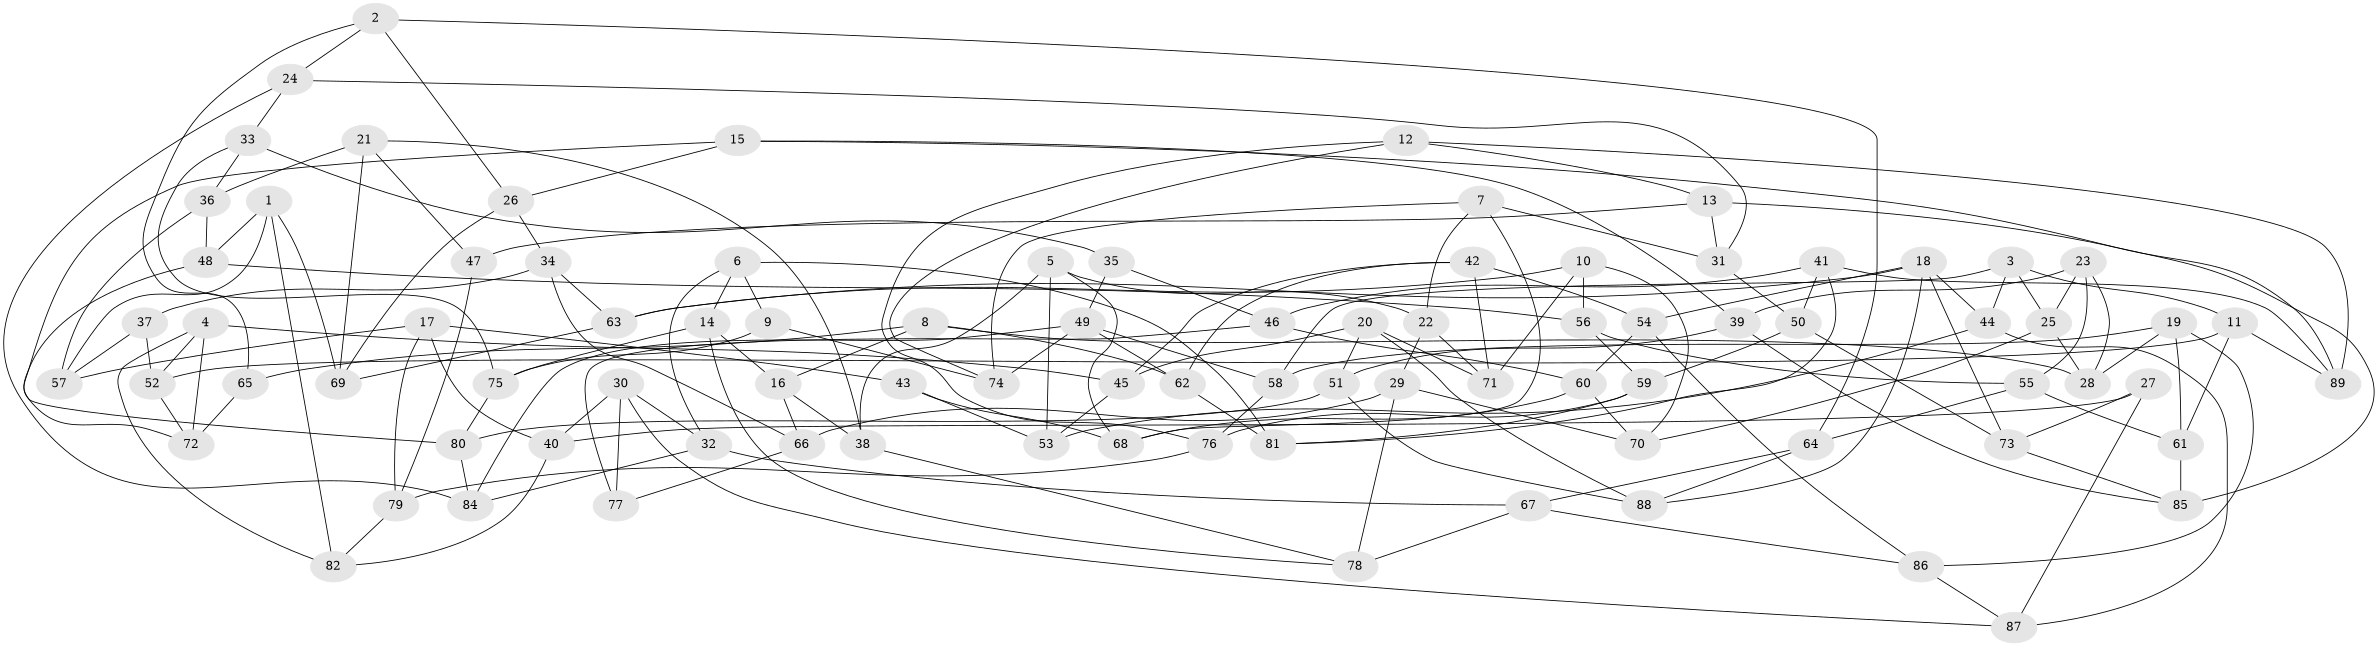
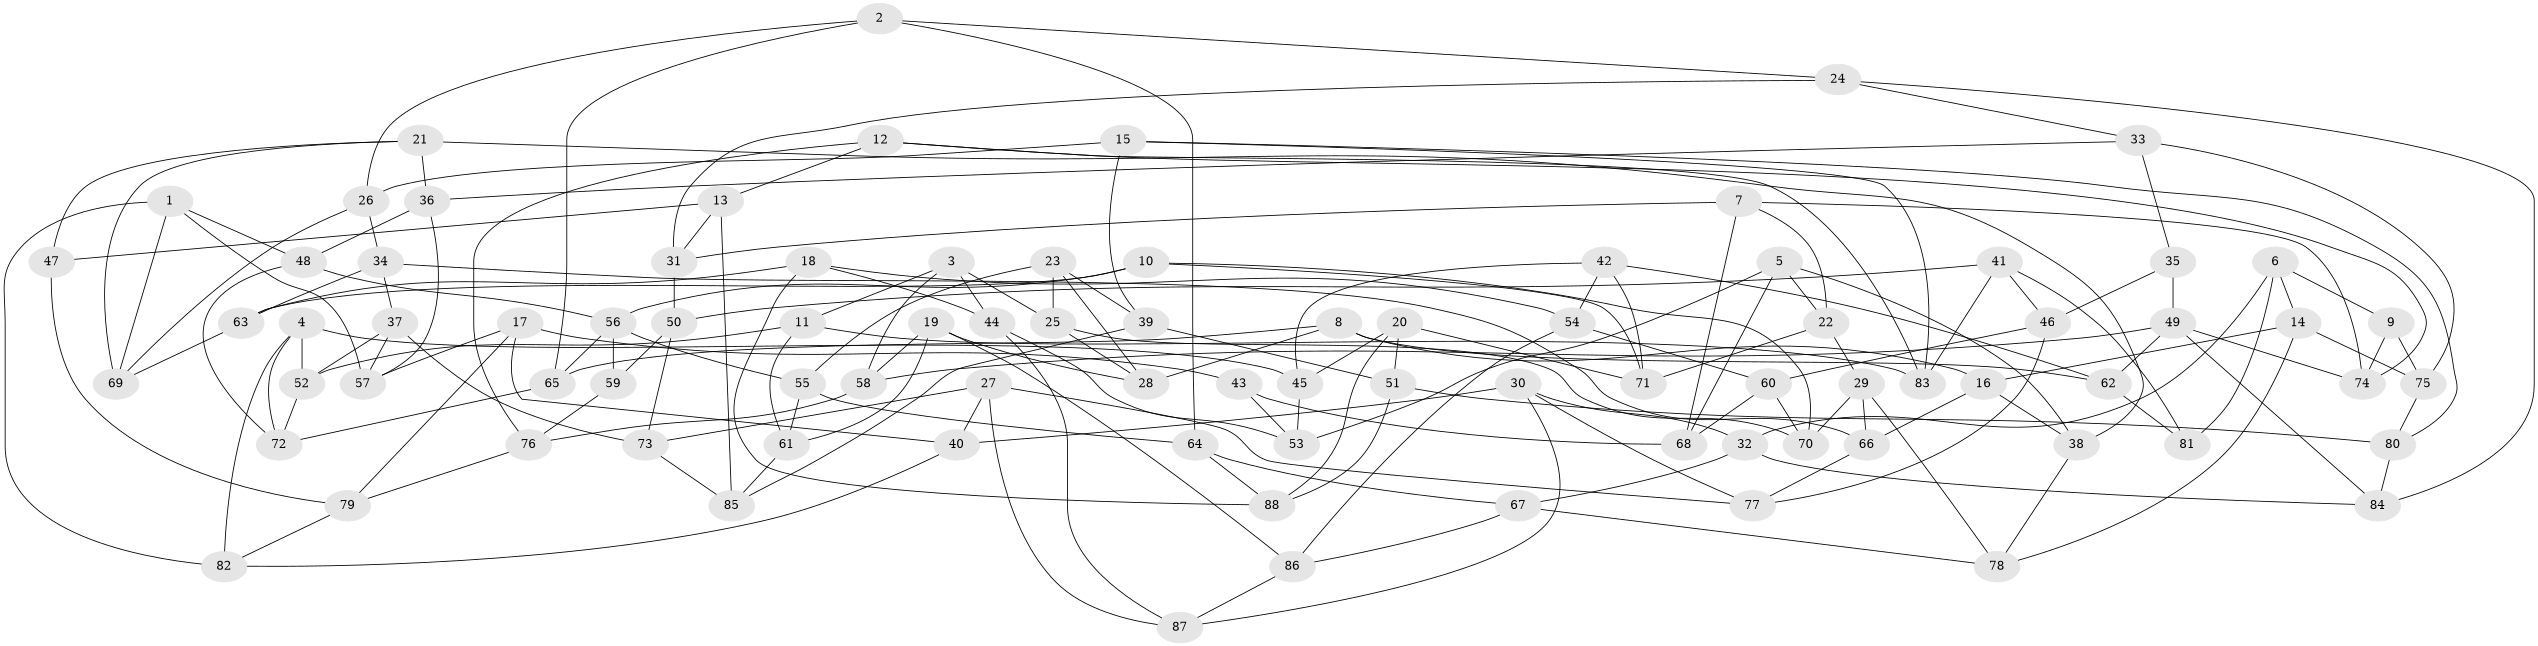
none -> (583, 353)
(1970, 365) -> (507, 405)
(2338, 384) -> (1923, 384)
(1463, 429) -> none
none -> (1363, 472)
